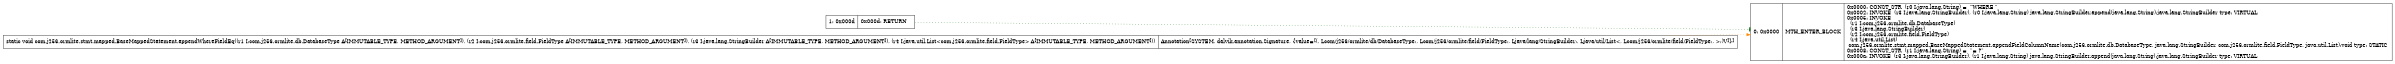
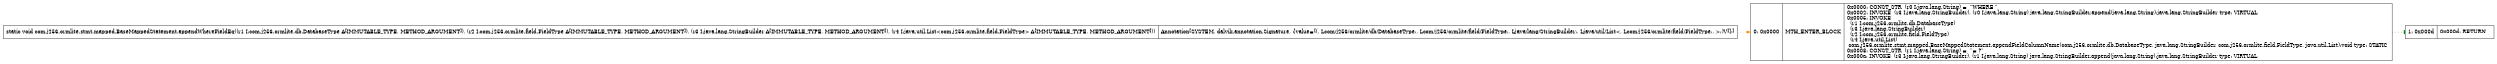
(1332, 26) -> (2398, 32)
